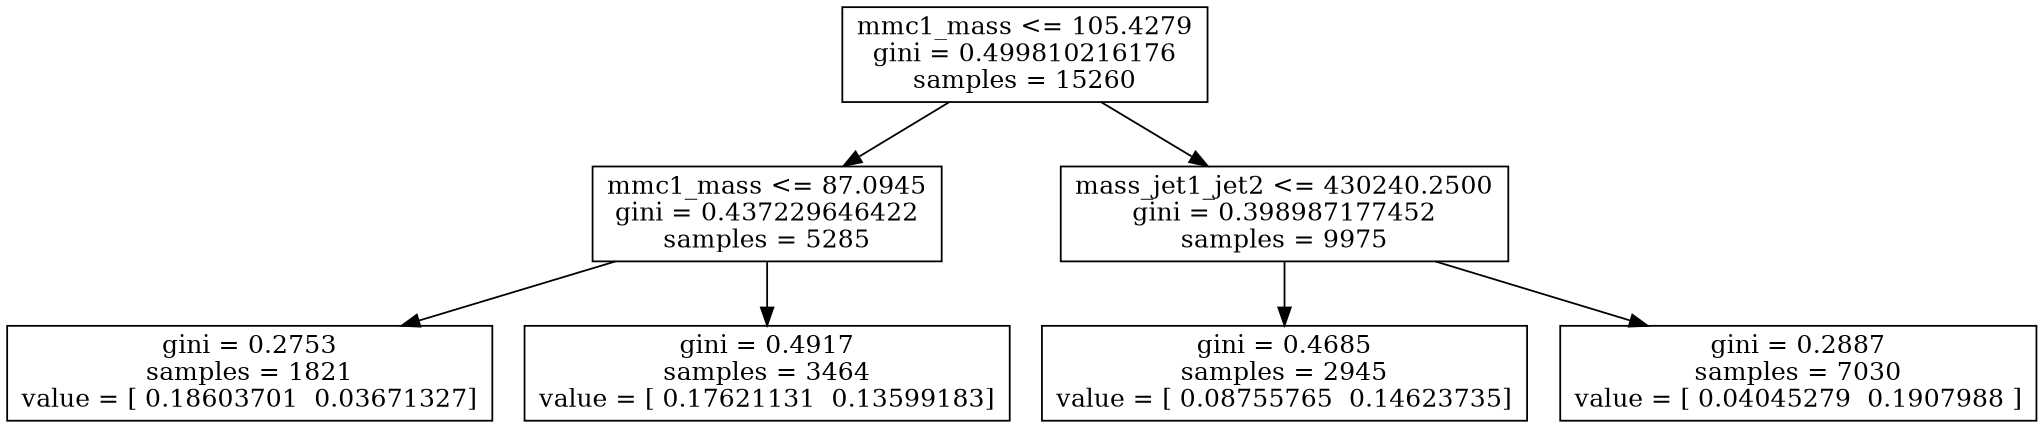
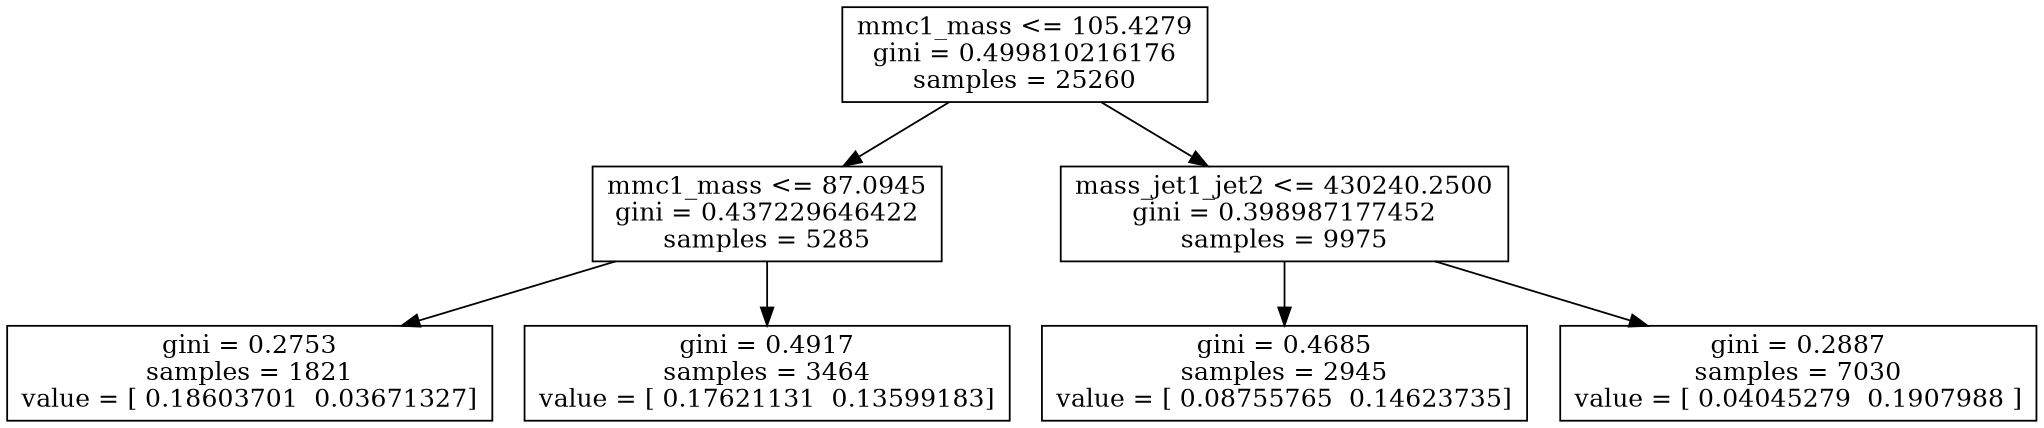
(1025, 55) -> (1025, 55)
